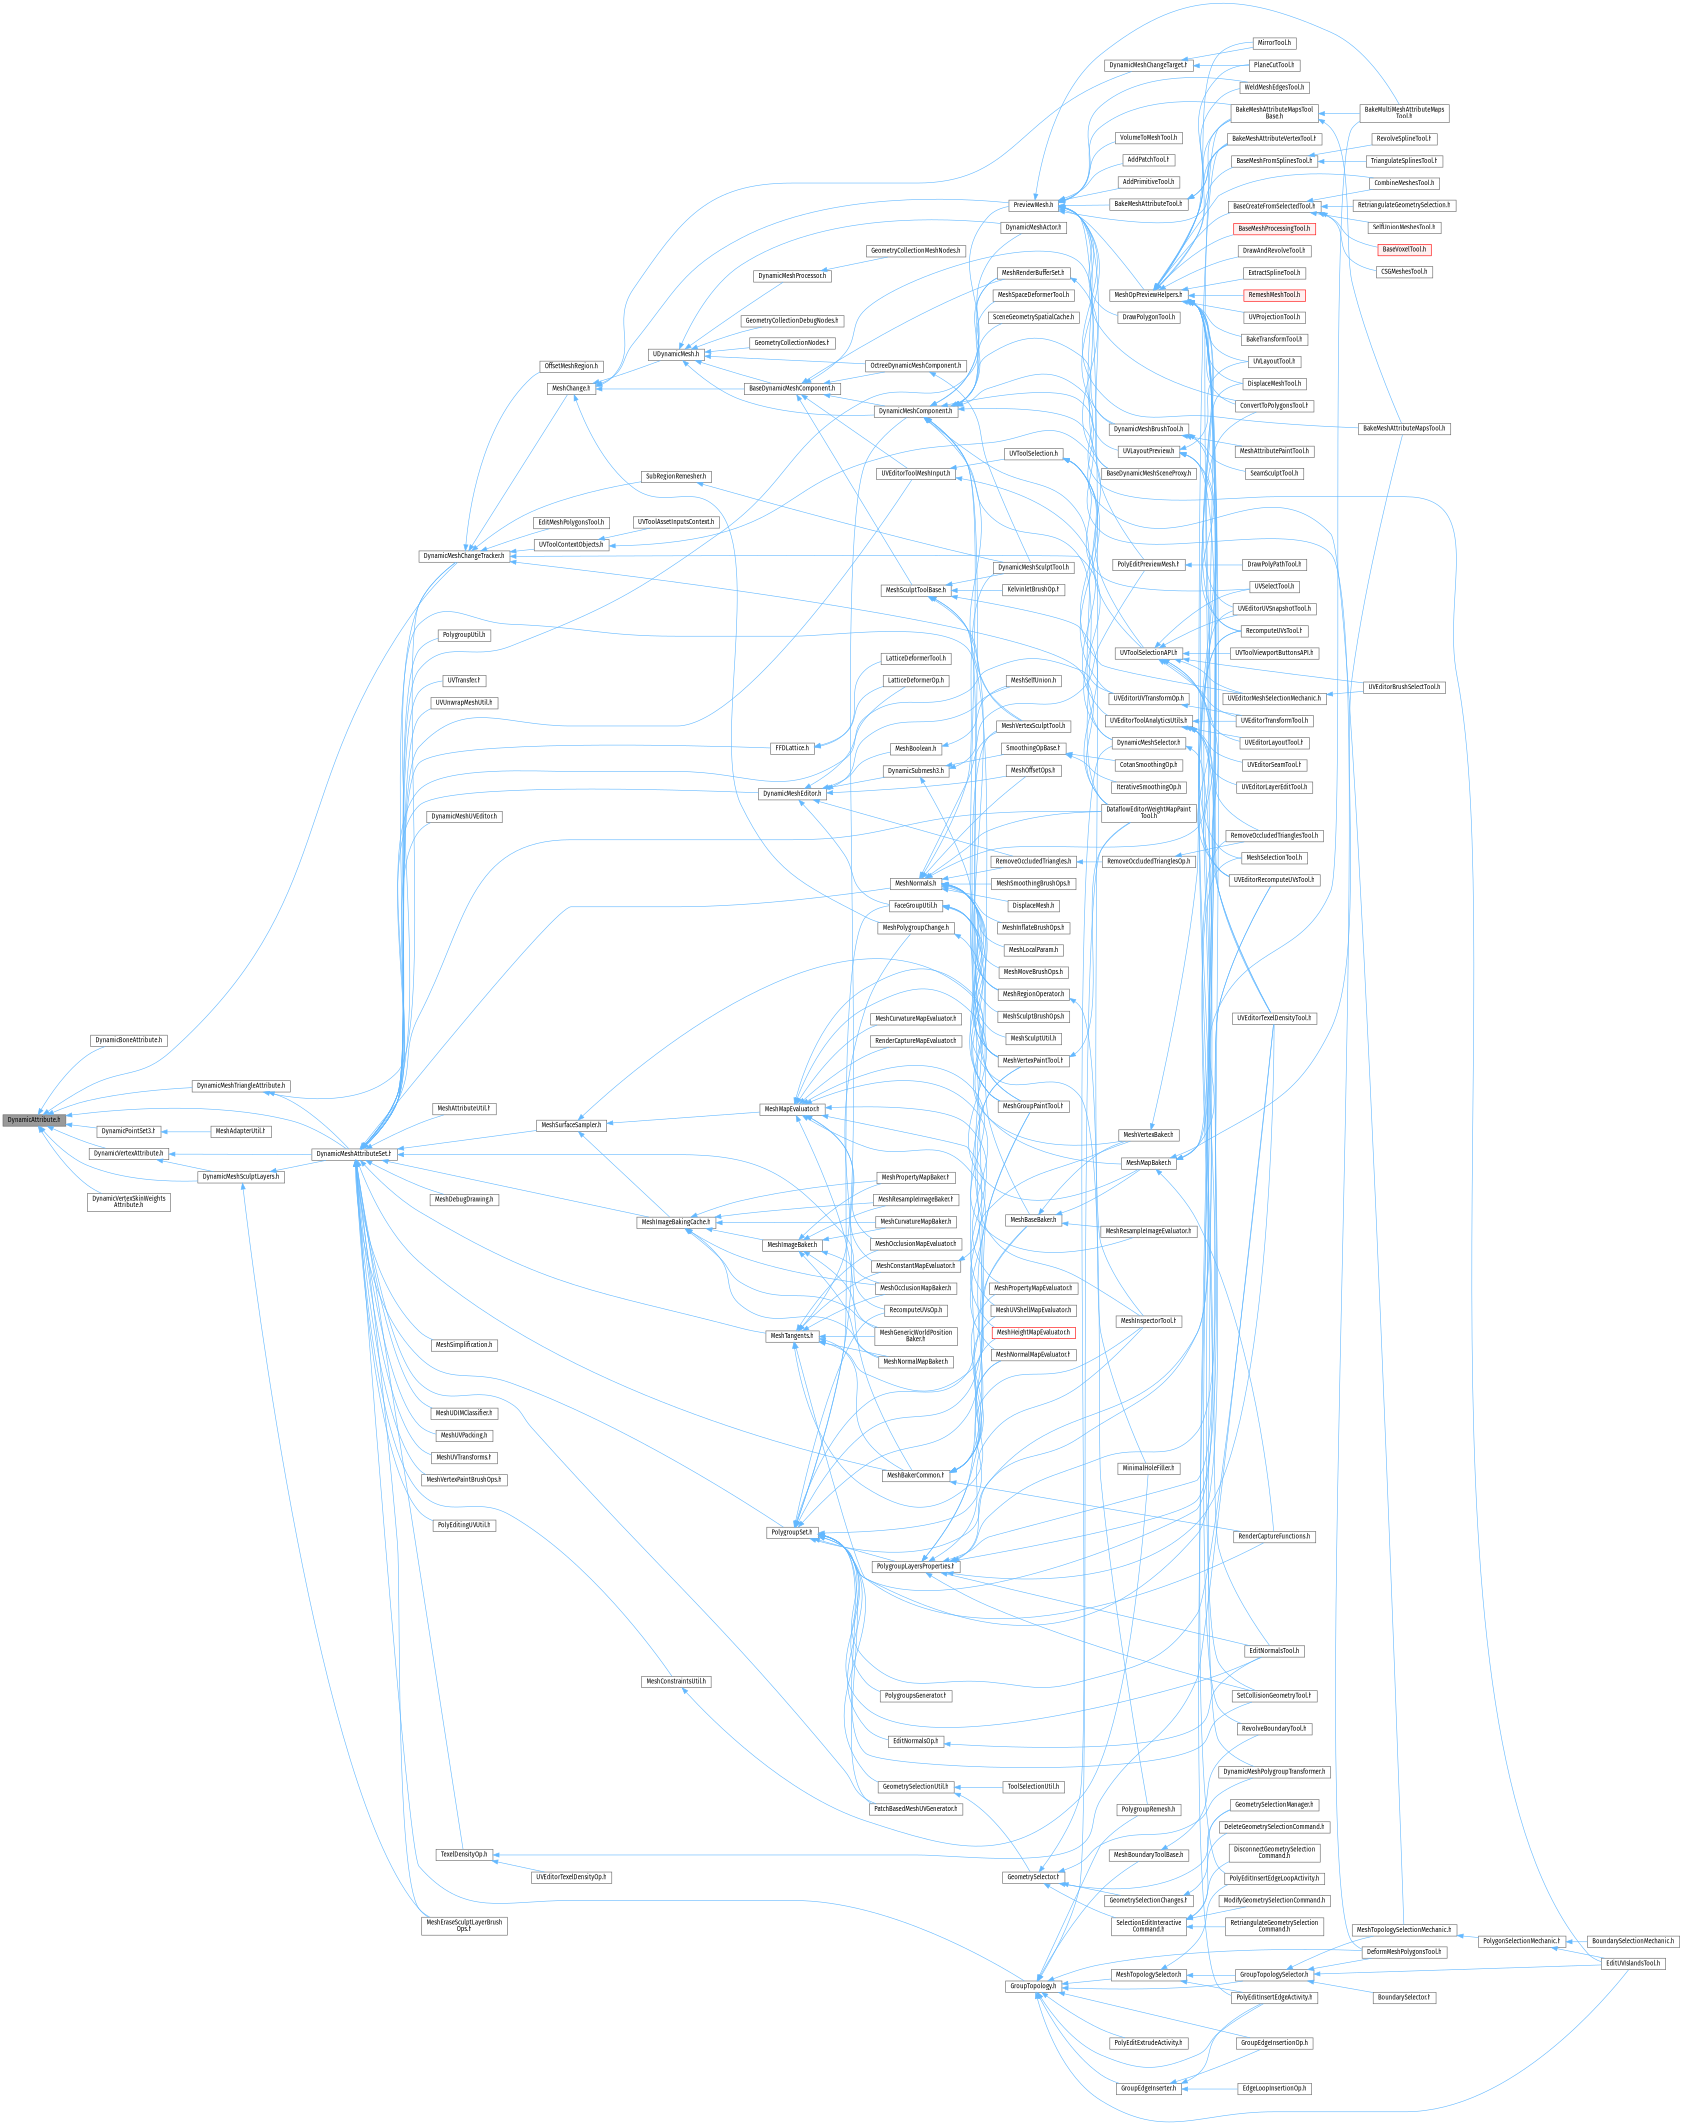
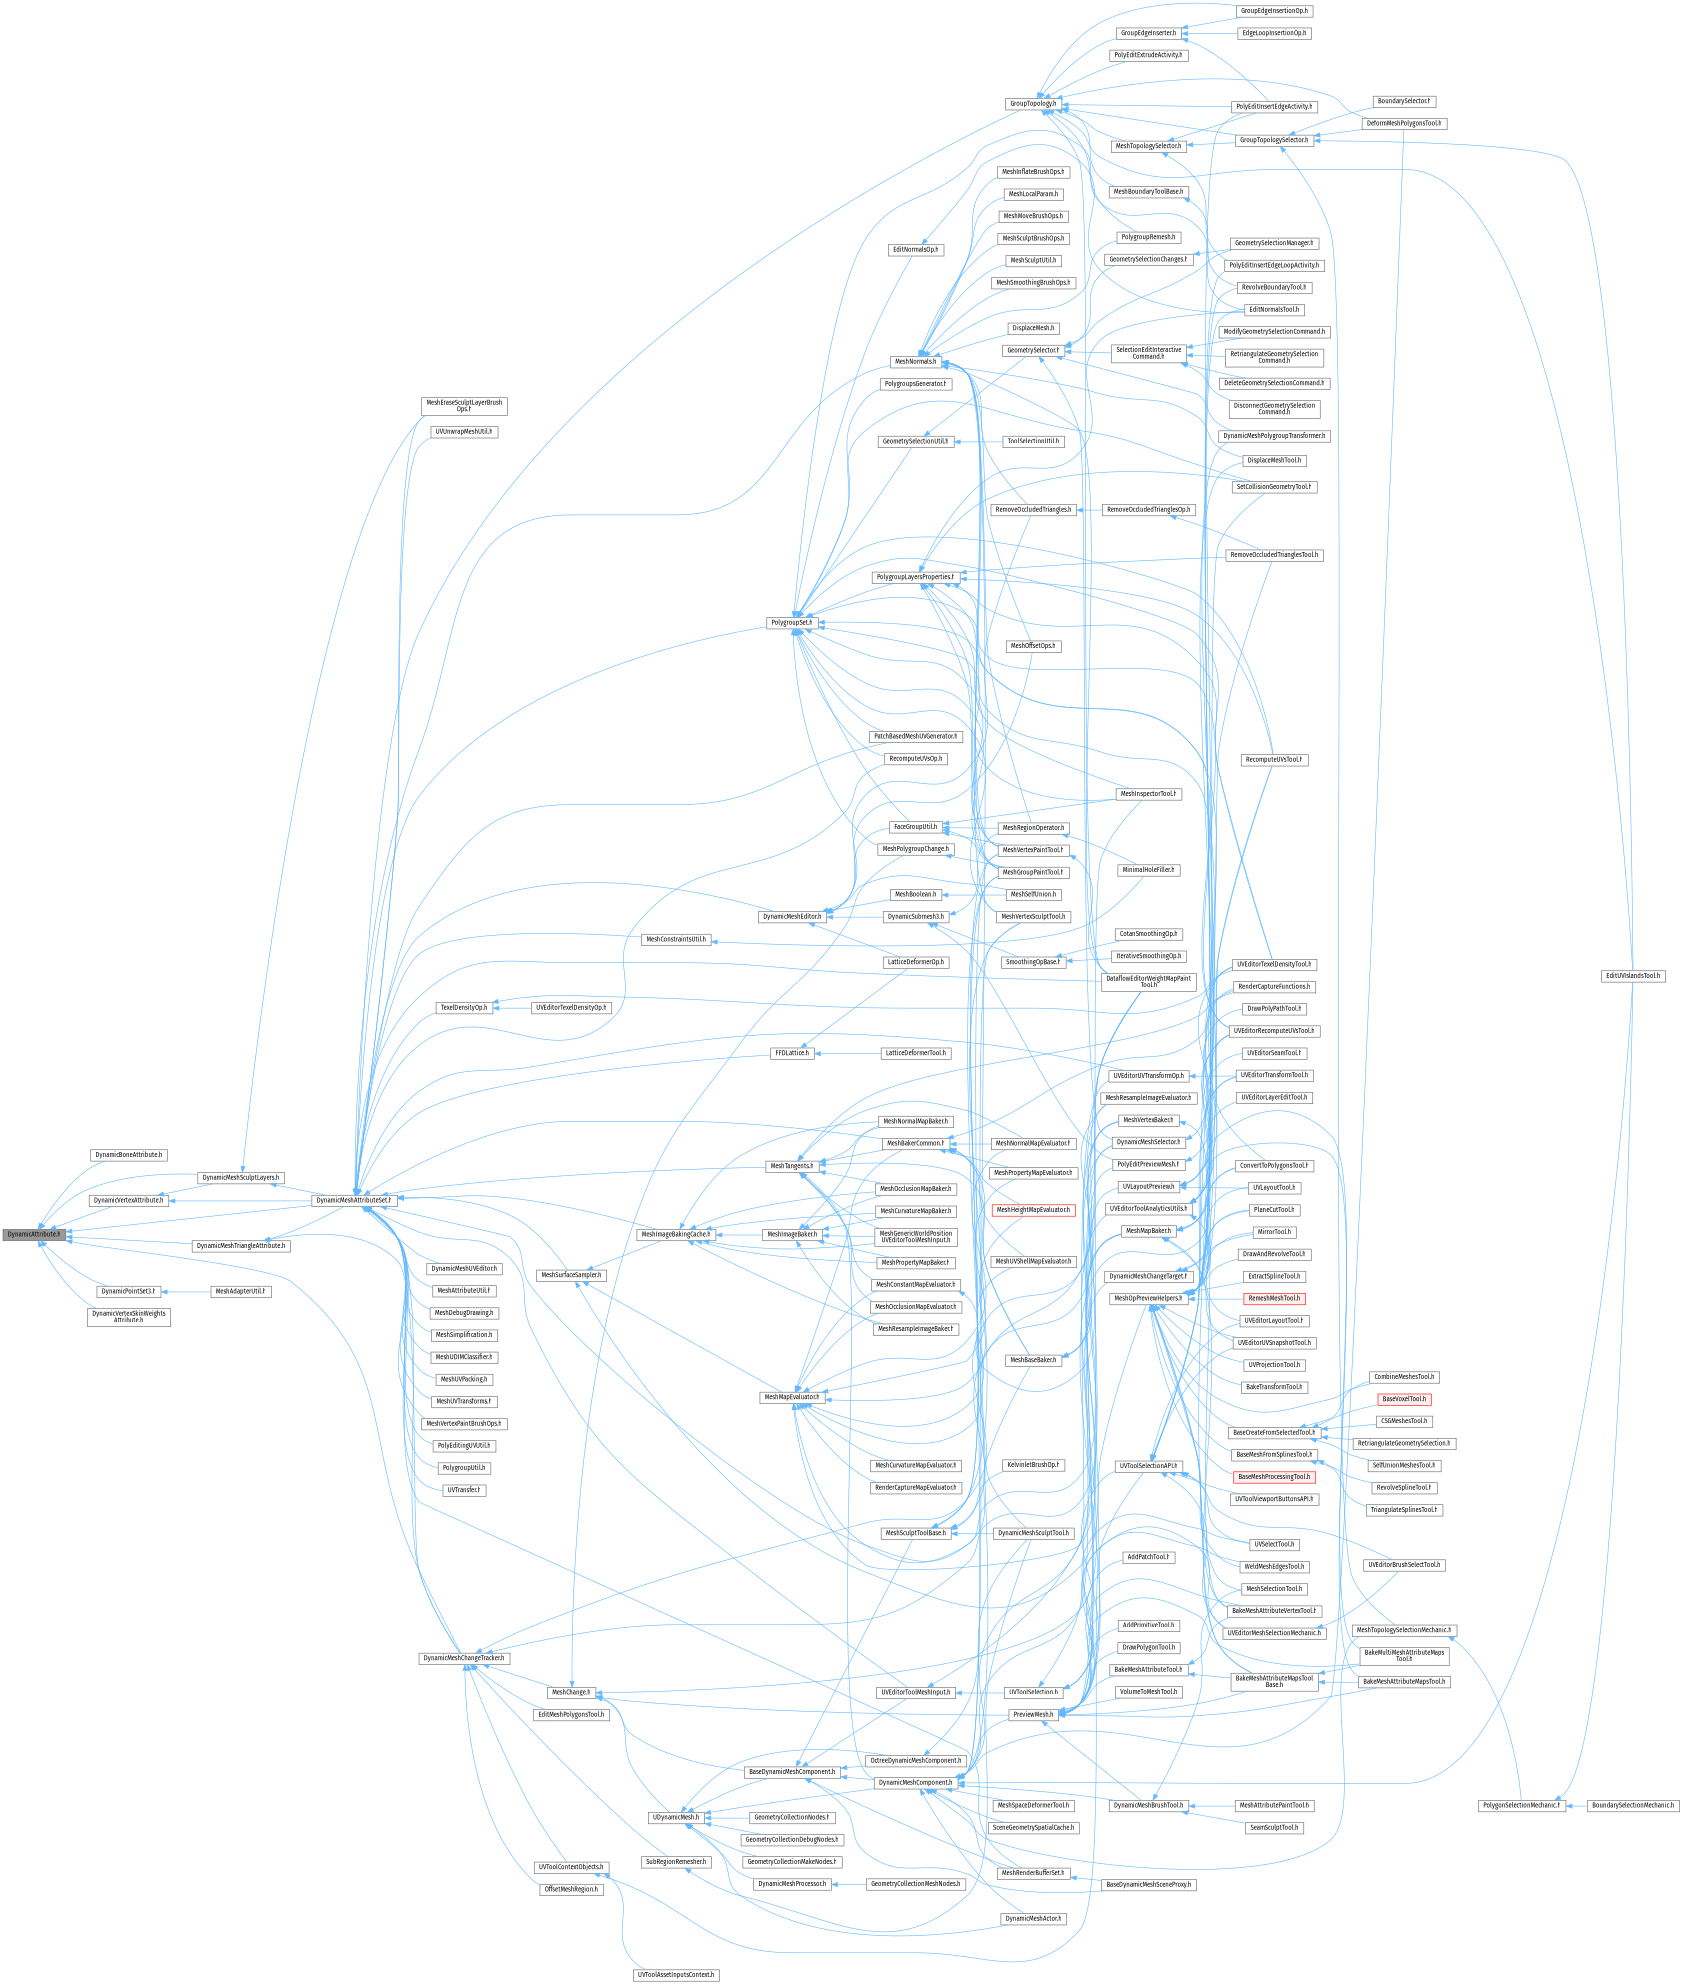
(916, 1337) -> (916, 1237)
none -> (793, 1862)
